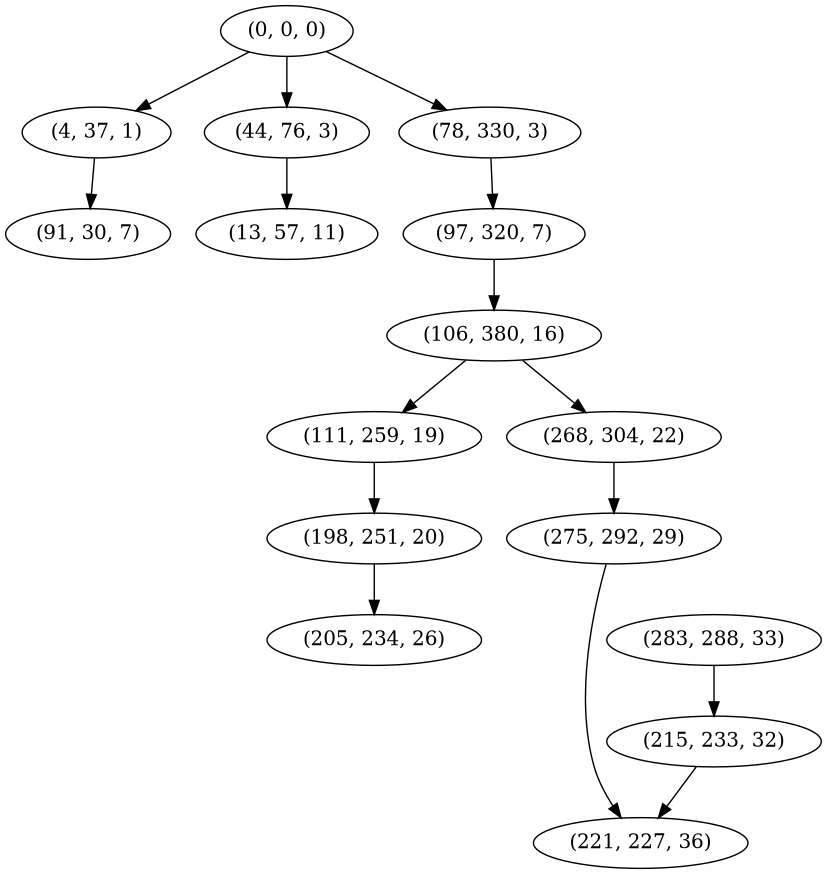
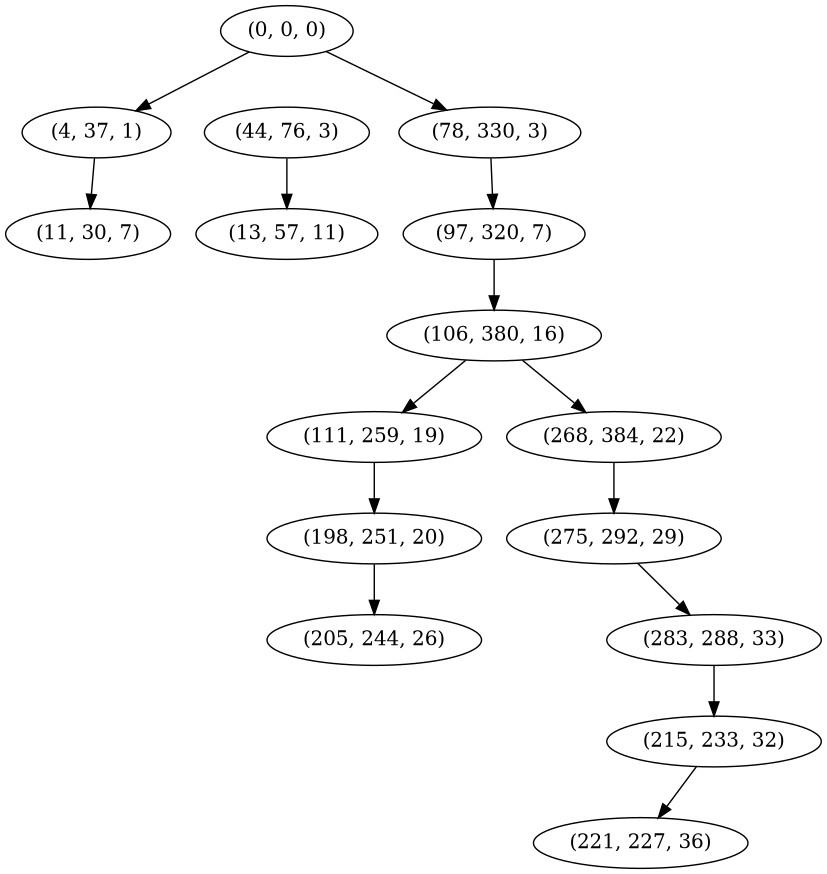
(287, 75) -> none
(88, 234) -> (88, 234)
(614, 437) -> (614, 437)
(374, 640) -> (374, 640)
(586, 687) -> (659, 584)
